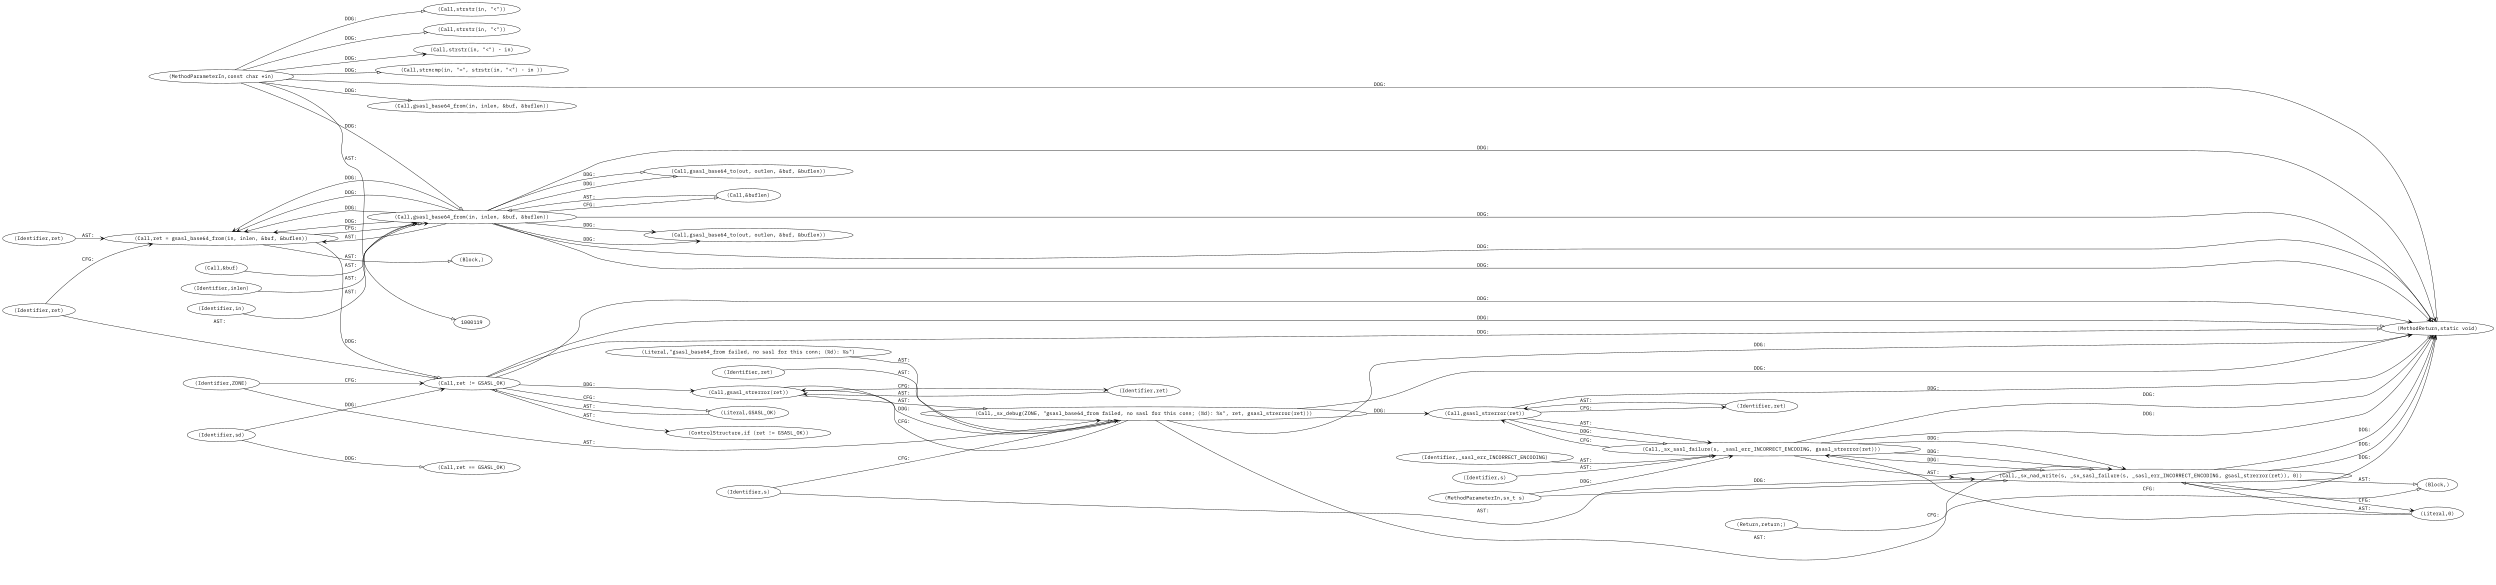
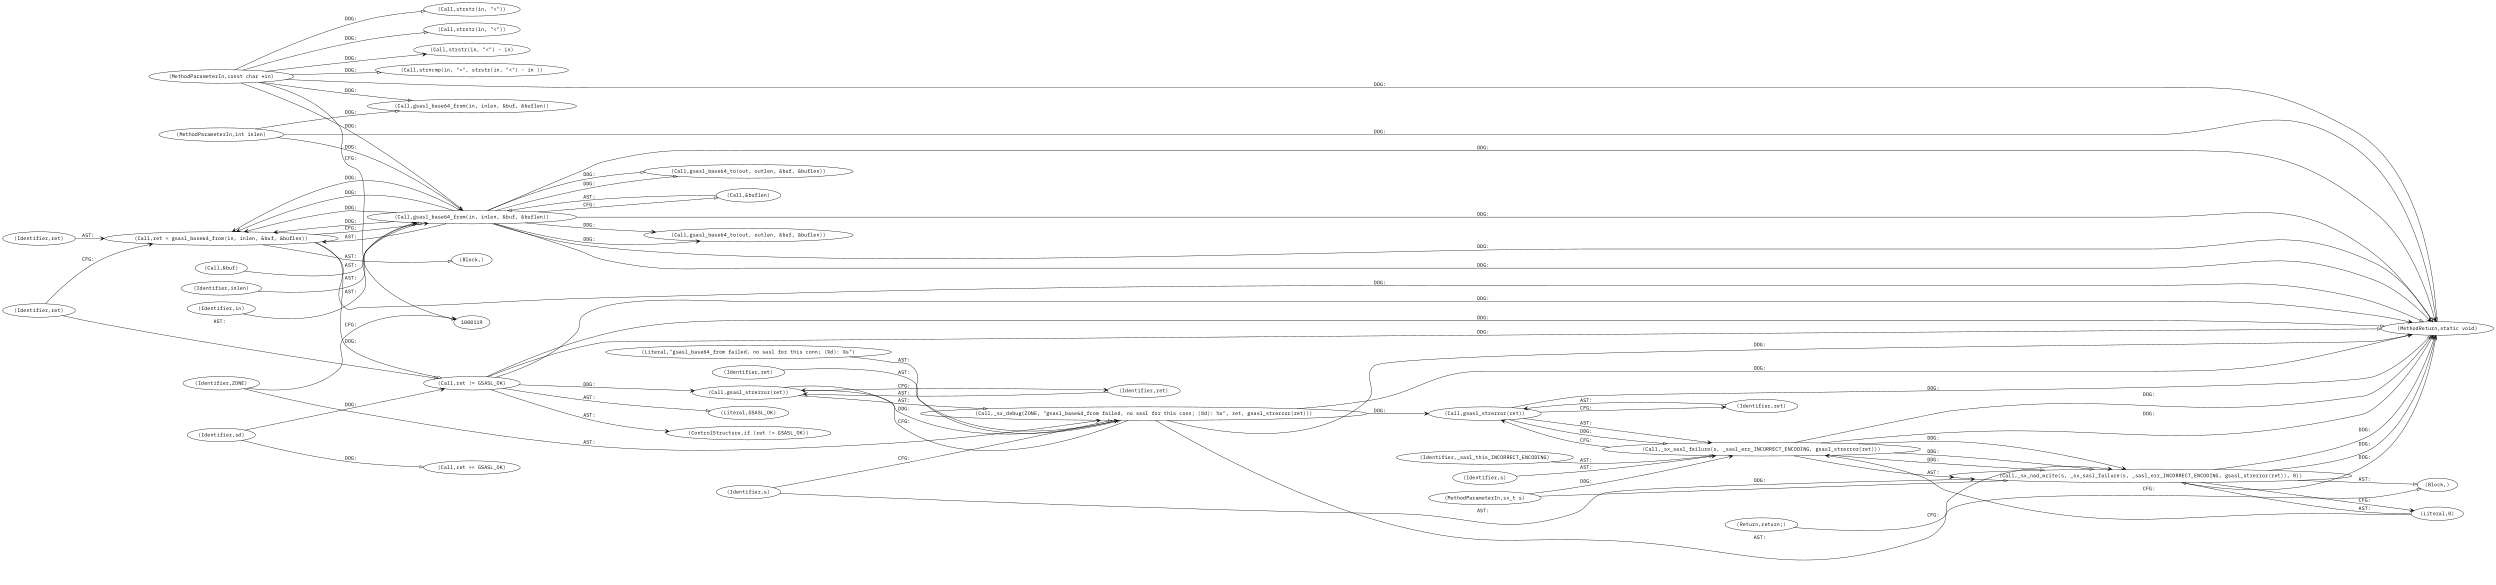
none -> (221, 135)
(353, 158) -> (353, 158)
none -> (1344, 286)
(340, 383) -> (341, 345)
(591, 398) -> (591, 398)
(602, 411) -> none
(1485, 457) -> (1485, 457)
